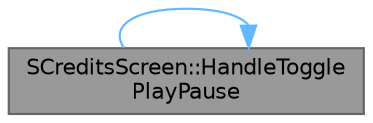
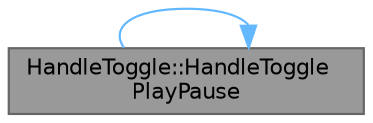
(186, 81) -> (186, 81)
